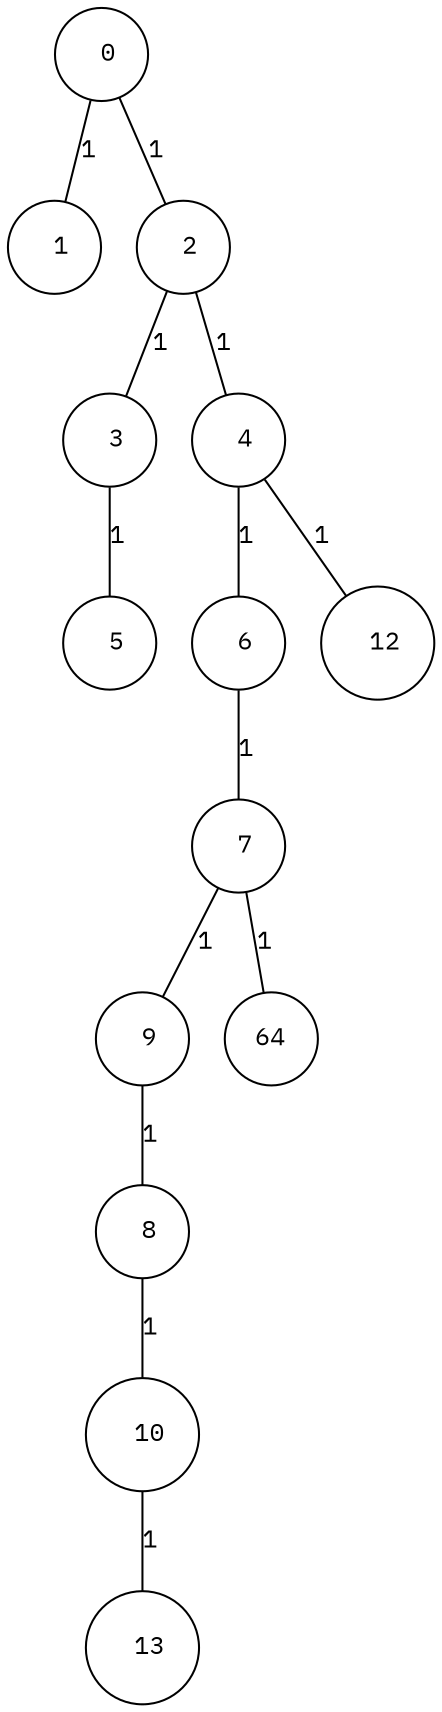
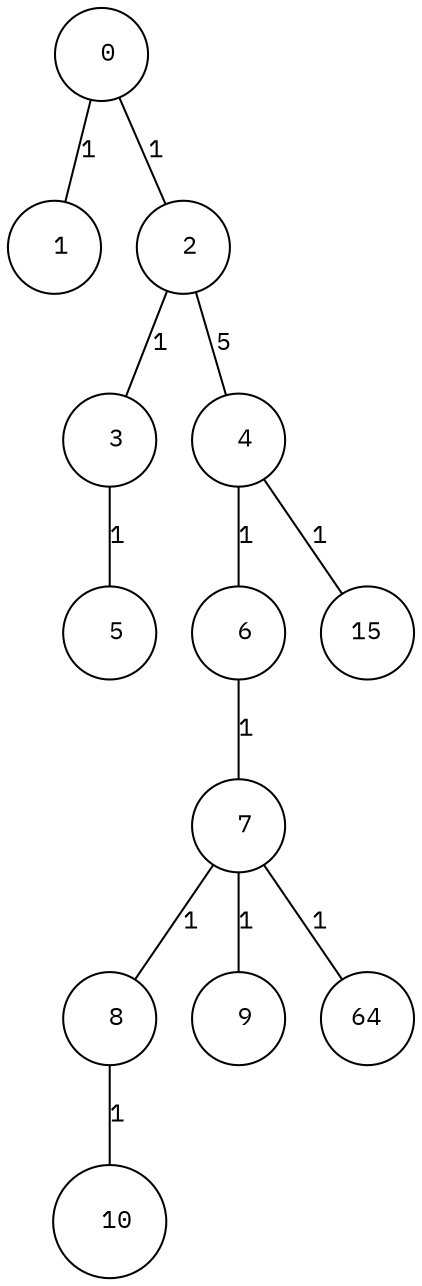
(224, 344) -> (224, 344)
(378, 643) -> (367, 633)
(142, 1135) -> (174, 922)
(142, 1648) -> none
